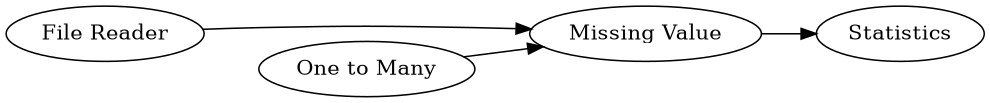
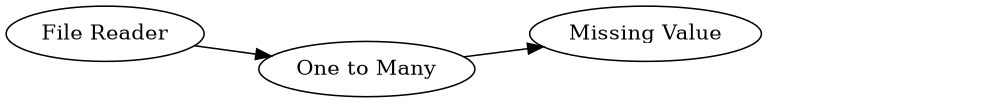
(359, 26) -> (225, 50)
(900, 34) -> none
